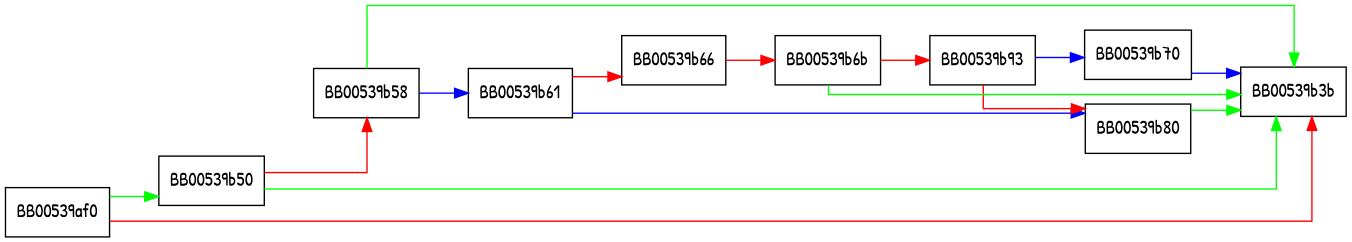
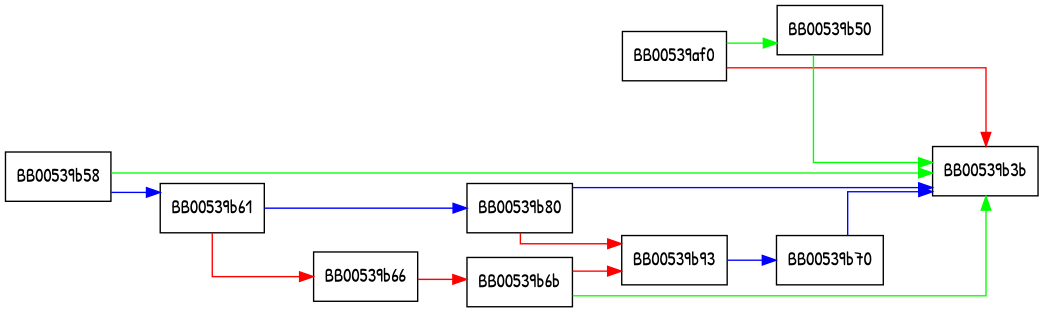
(1016, 109) -> (559, 244)
(1209, 110) -> (746, 188)
(336, 173) -> none
